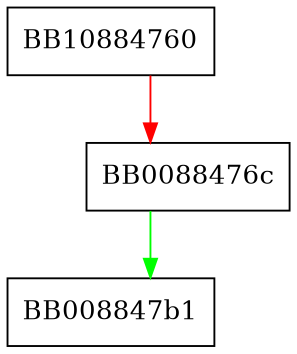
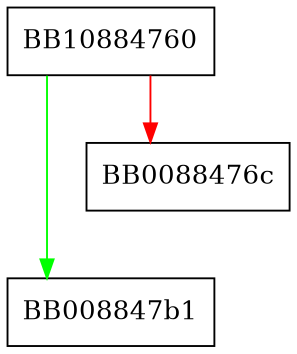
(150, 235) -> (47, 168)
